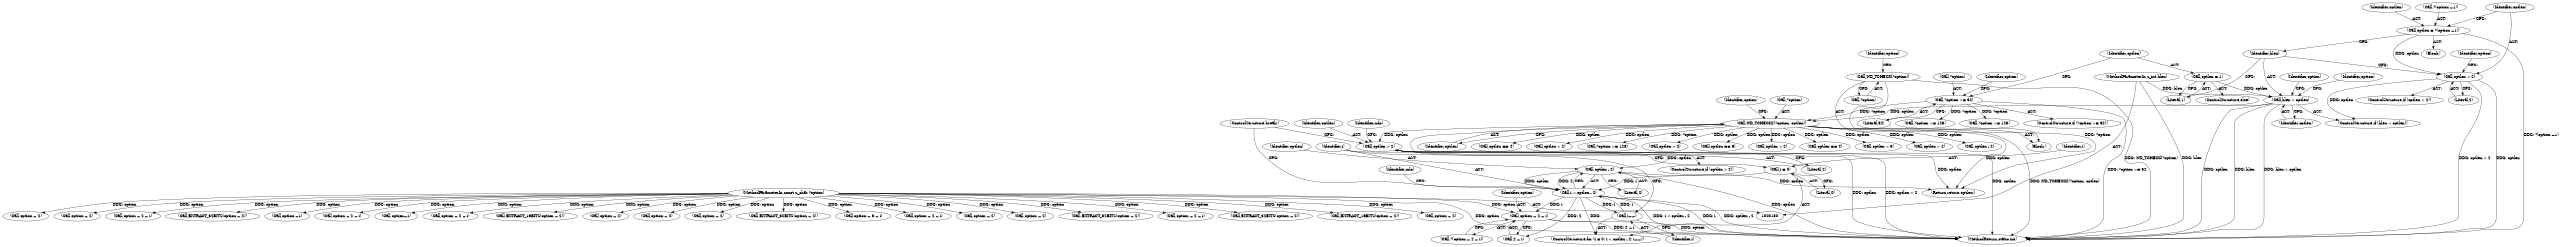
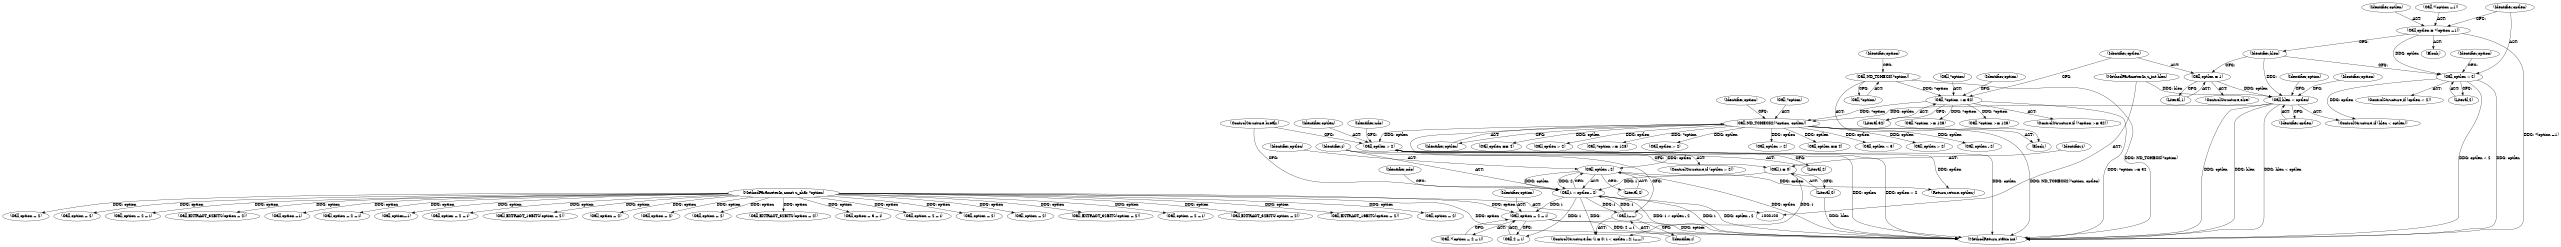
(2272, 77) -> (2272, 77)
(2229, 84) -> (2230, 62)
(1997, 132) -> (1917, 88)
(1976, 134) -> none
(1718, 147) -> none
(1807, 205) -> (1807, 205)
(1574, 216) -> (1574, 216)
(1770, 216) -> (1770, 216)
(2180, 222) -> (1856, 231)
